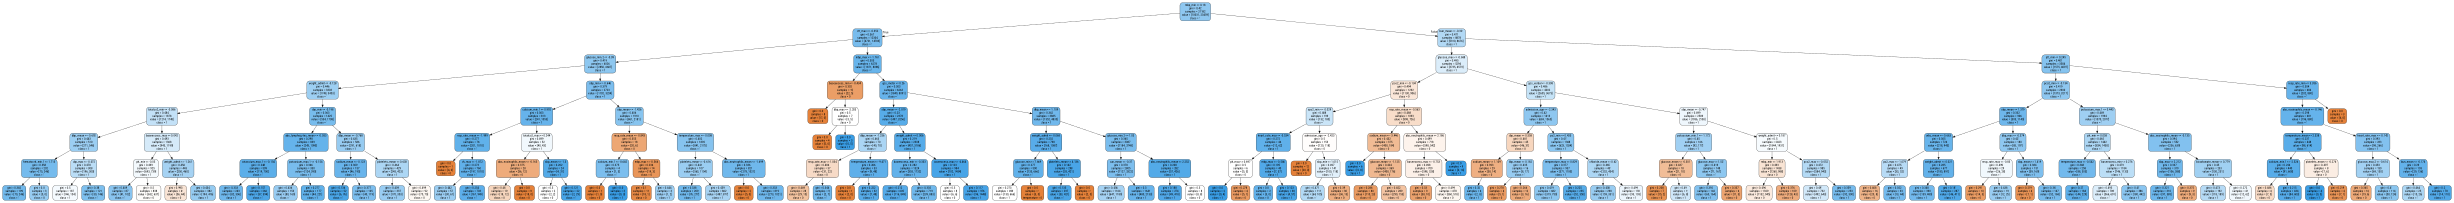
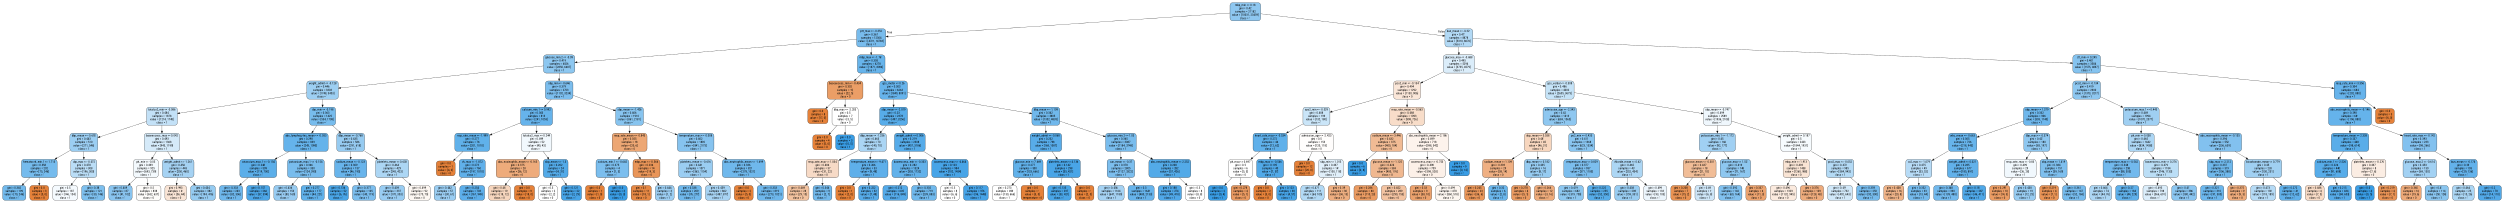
(39, 193) -> (39, 193)
(1263, 193) -> (1263, 193)
none -> (1475, 193)
none -> (2101, 193)
(2240, 193) -> (2290, 193)
